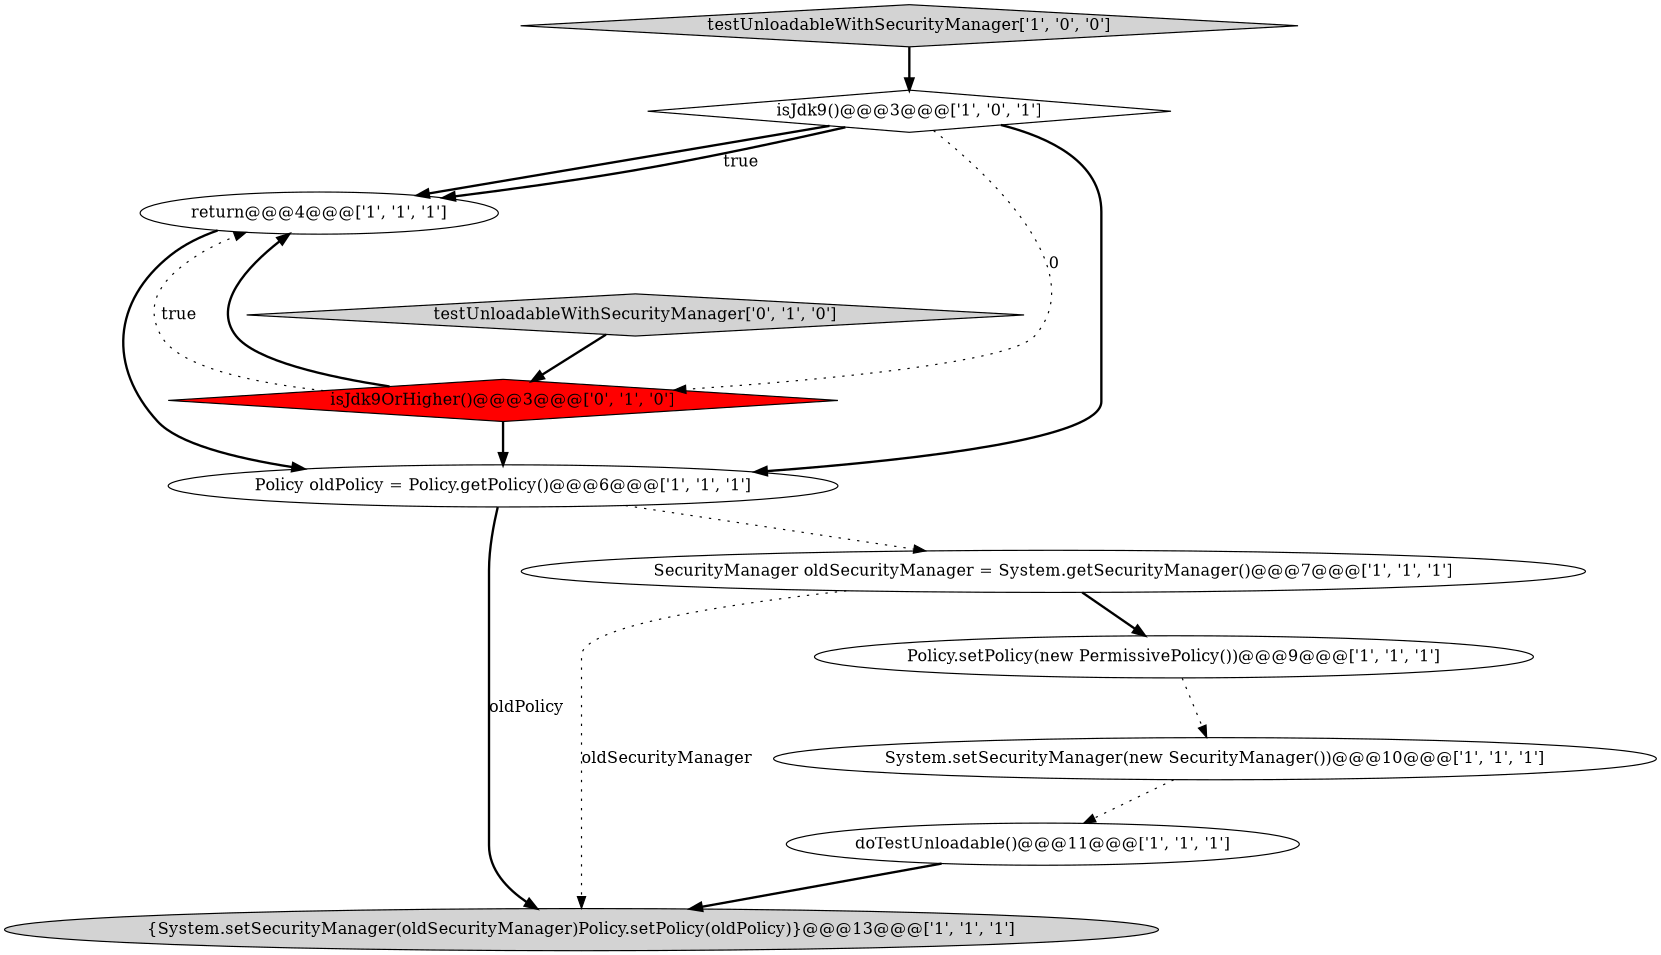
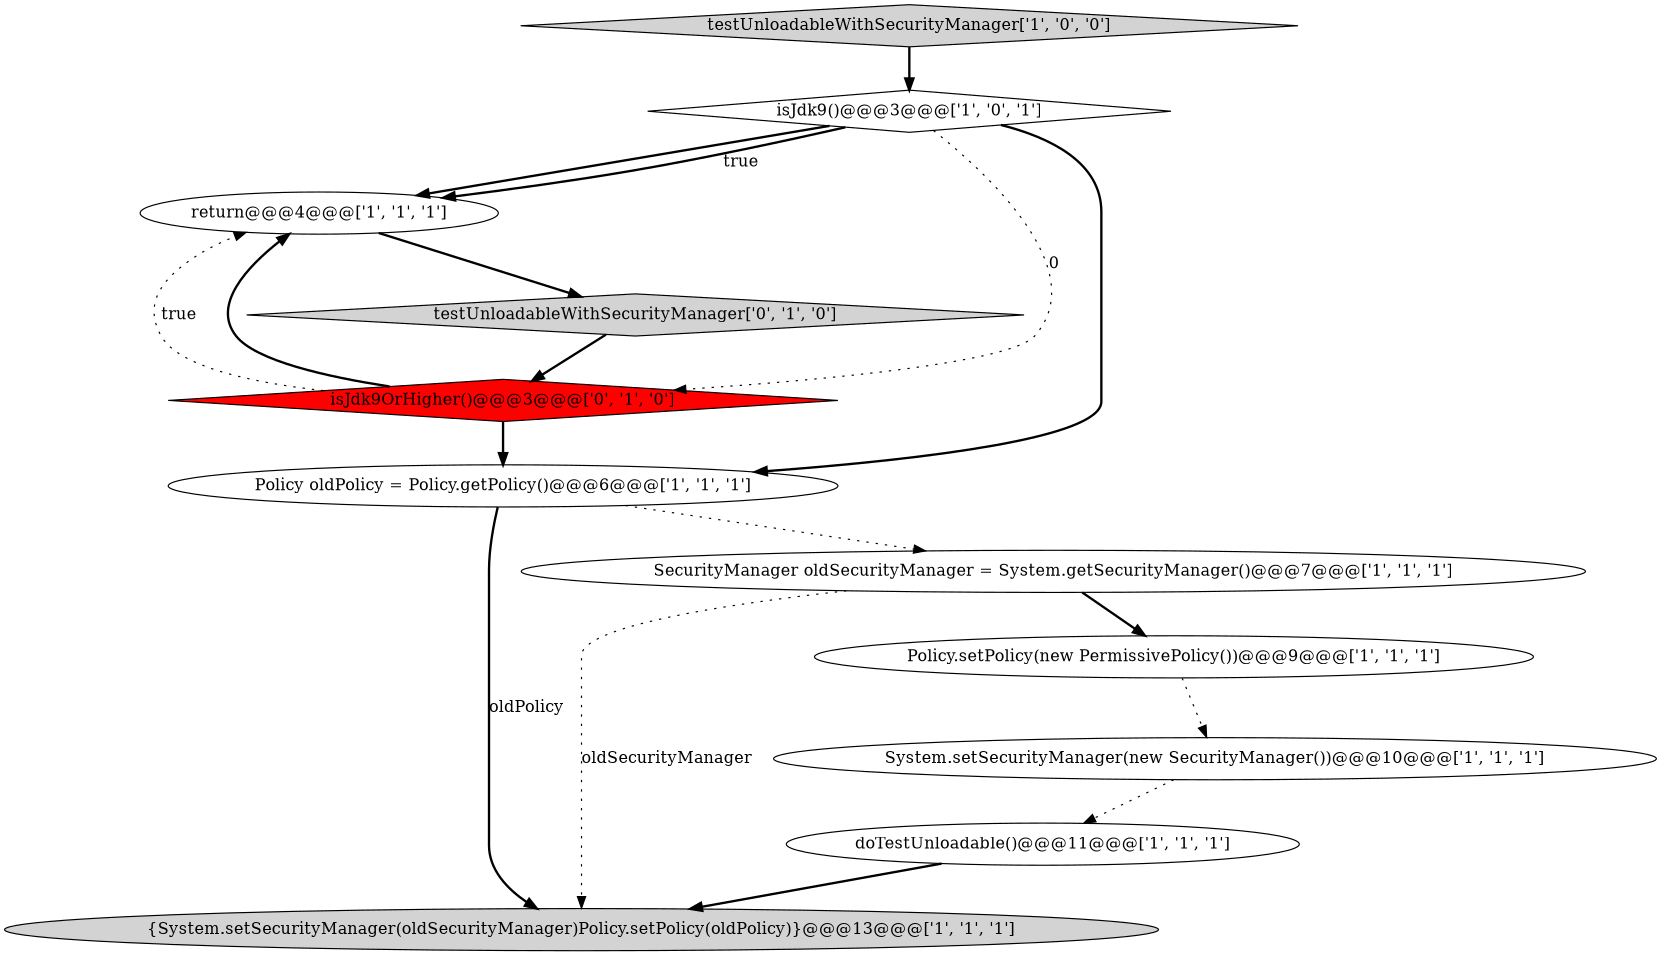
(131, 380) -> (474, 263)
